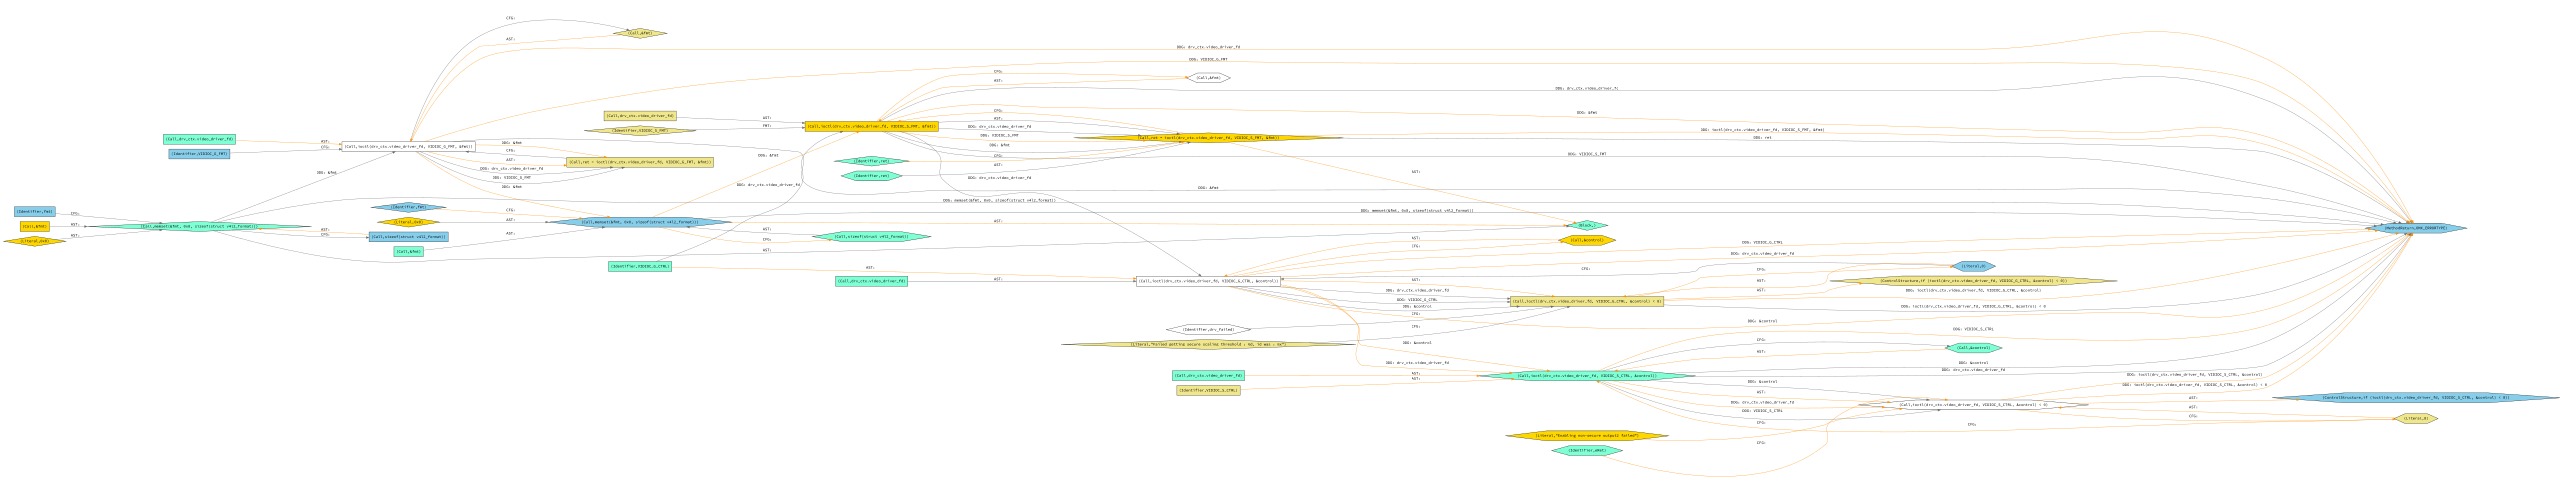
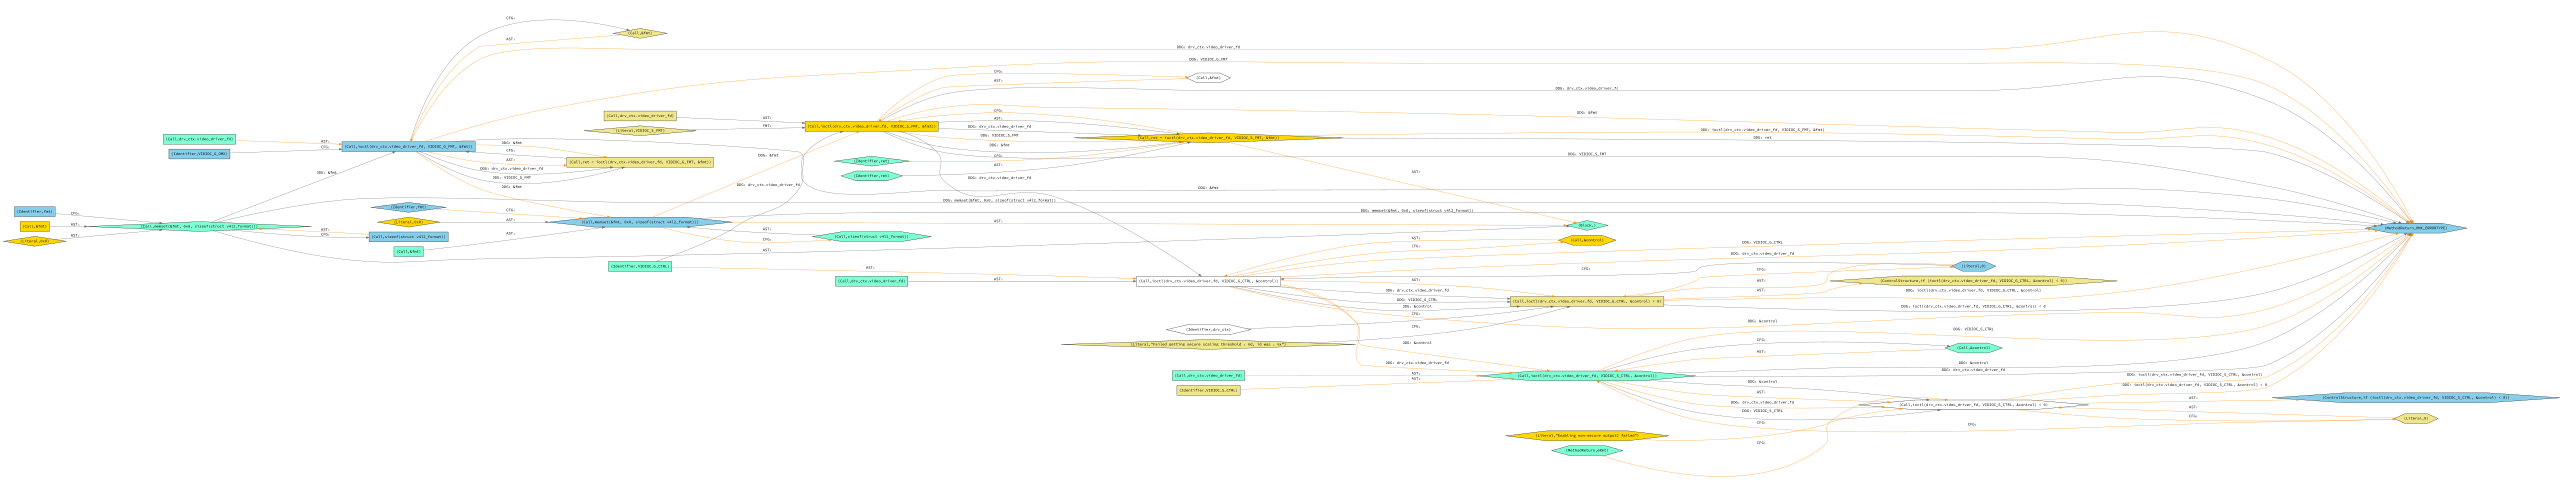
(640, 131) -> (640, 131)
(409, 147) -> (409, 147)
(199, 154) -> (199, 154)
(1209, 330) -> (1209, 330)
(1587, 451) -> (1587, 451)
